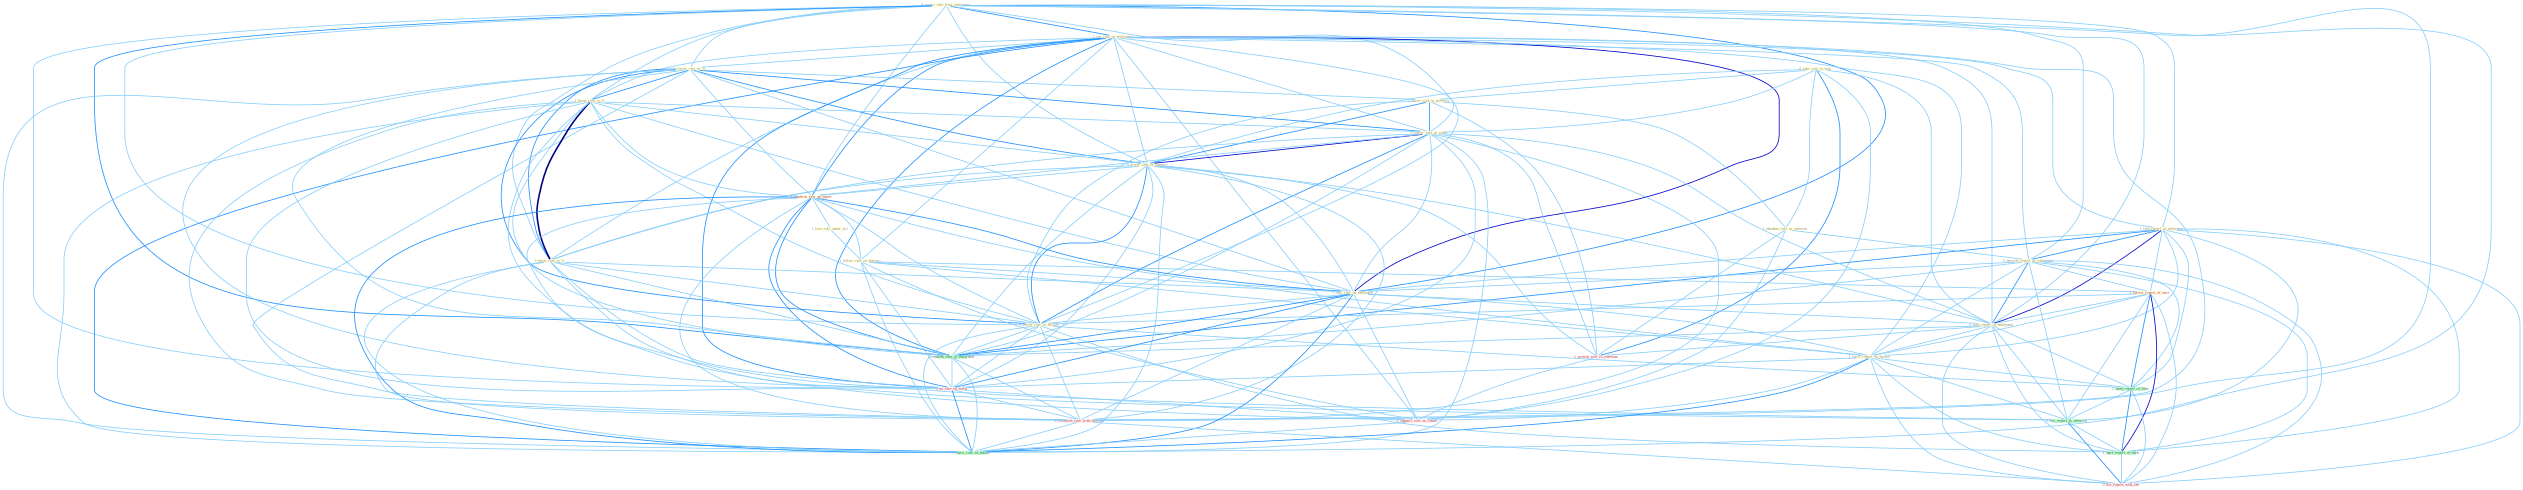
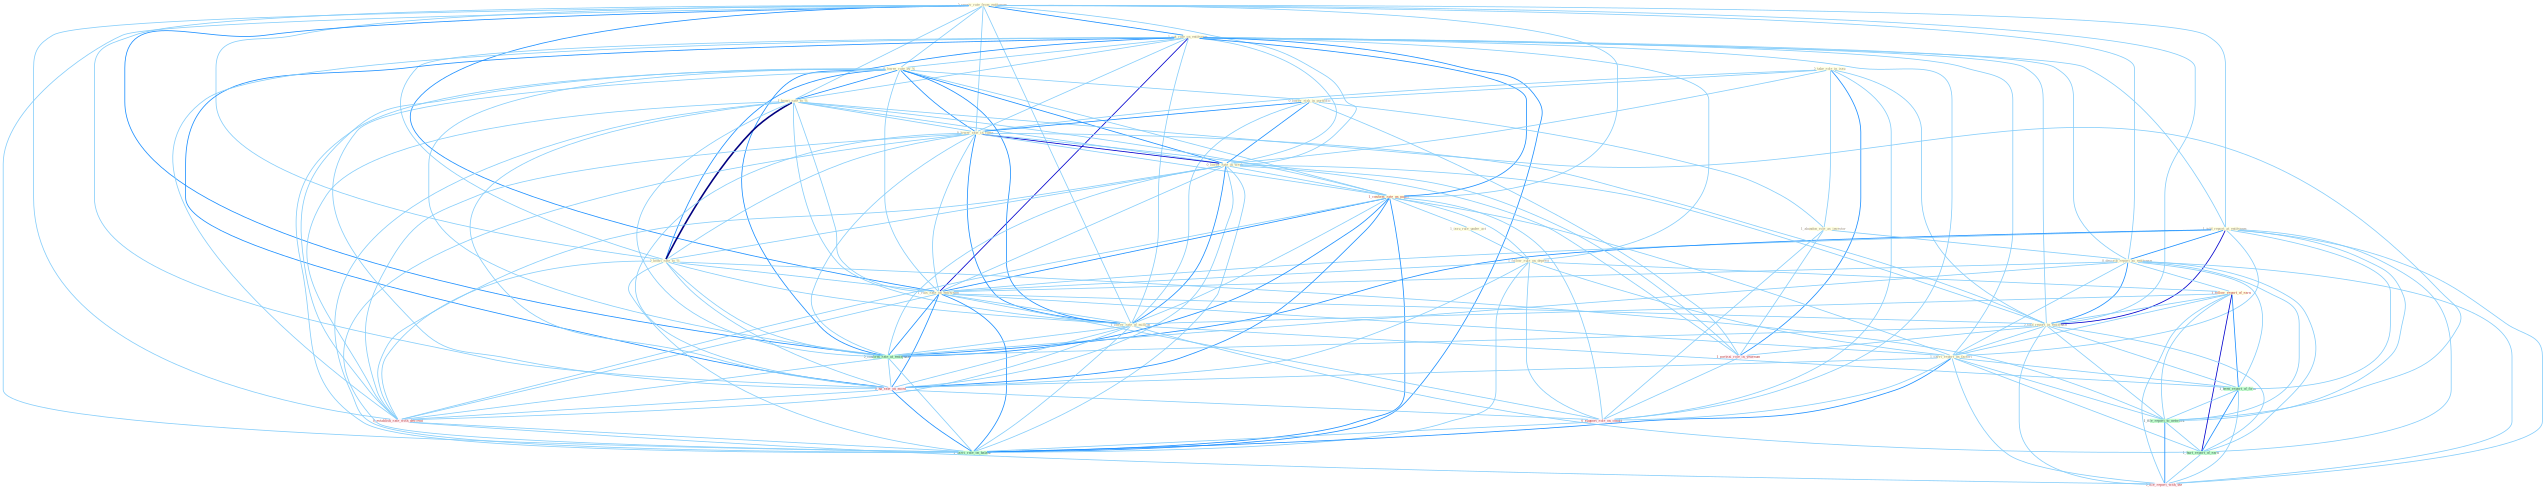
(1147, 165) -> (1226, 165)
(2156, 261) -> none
